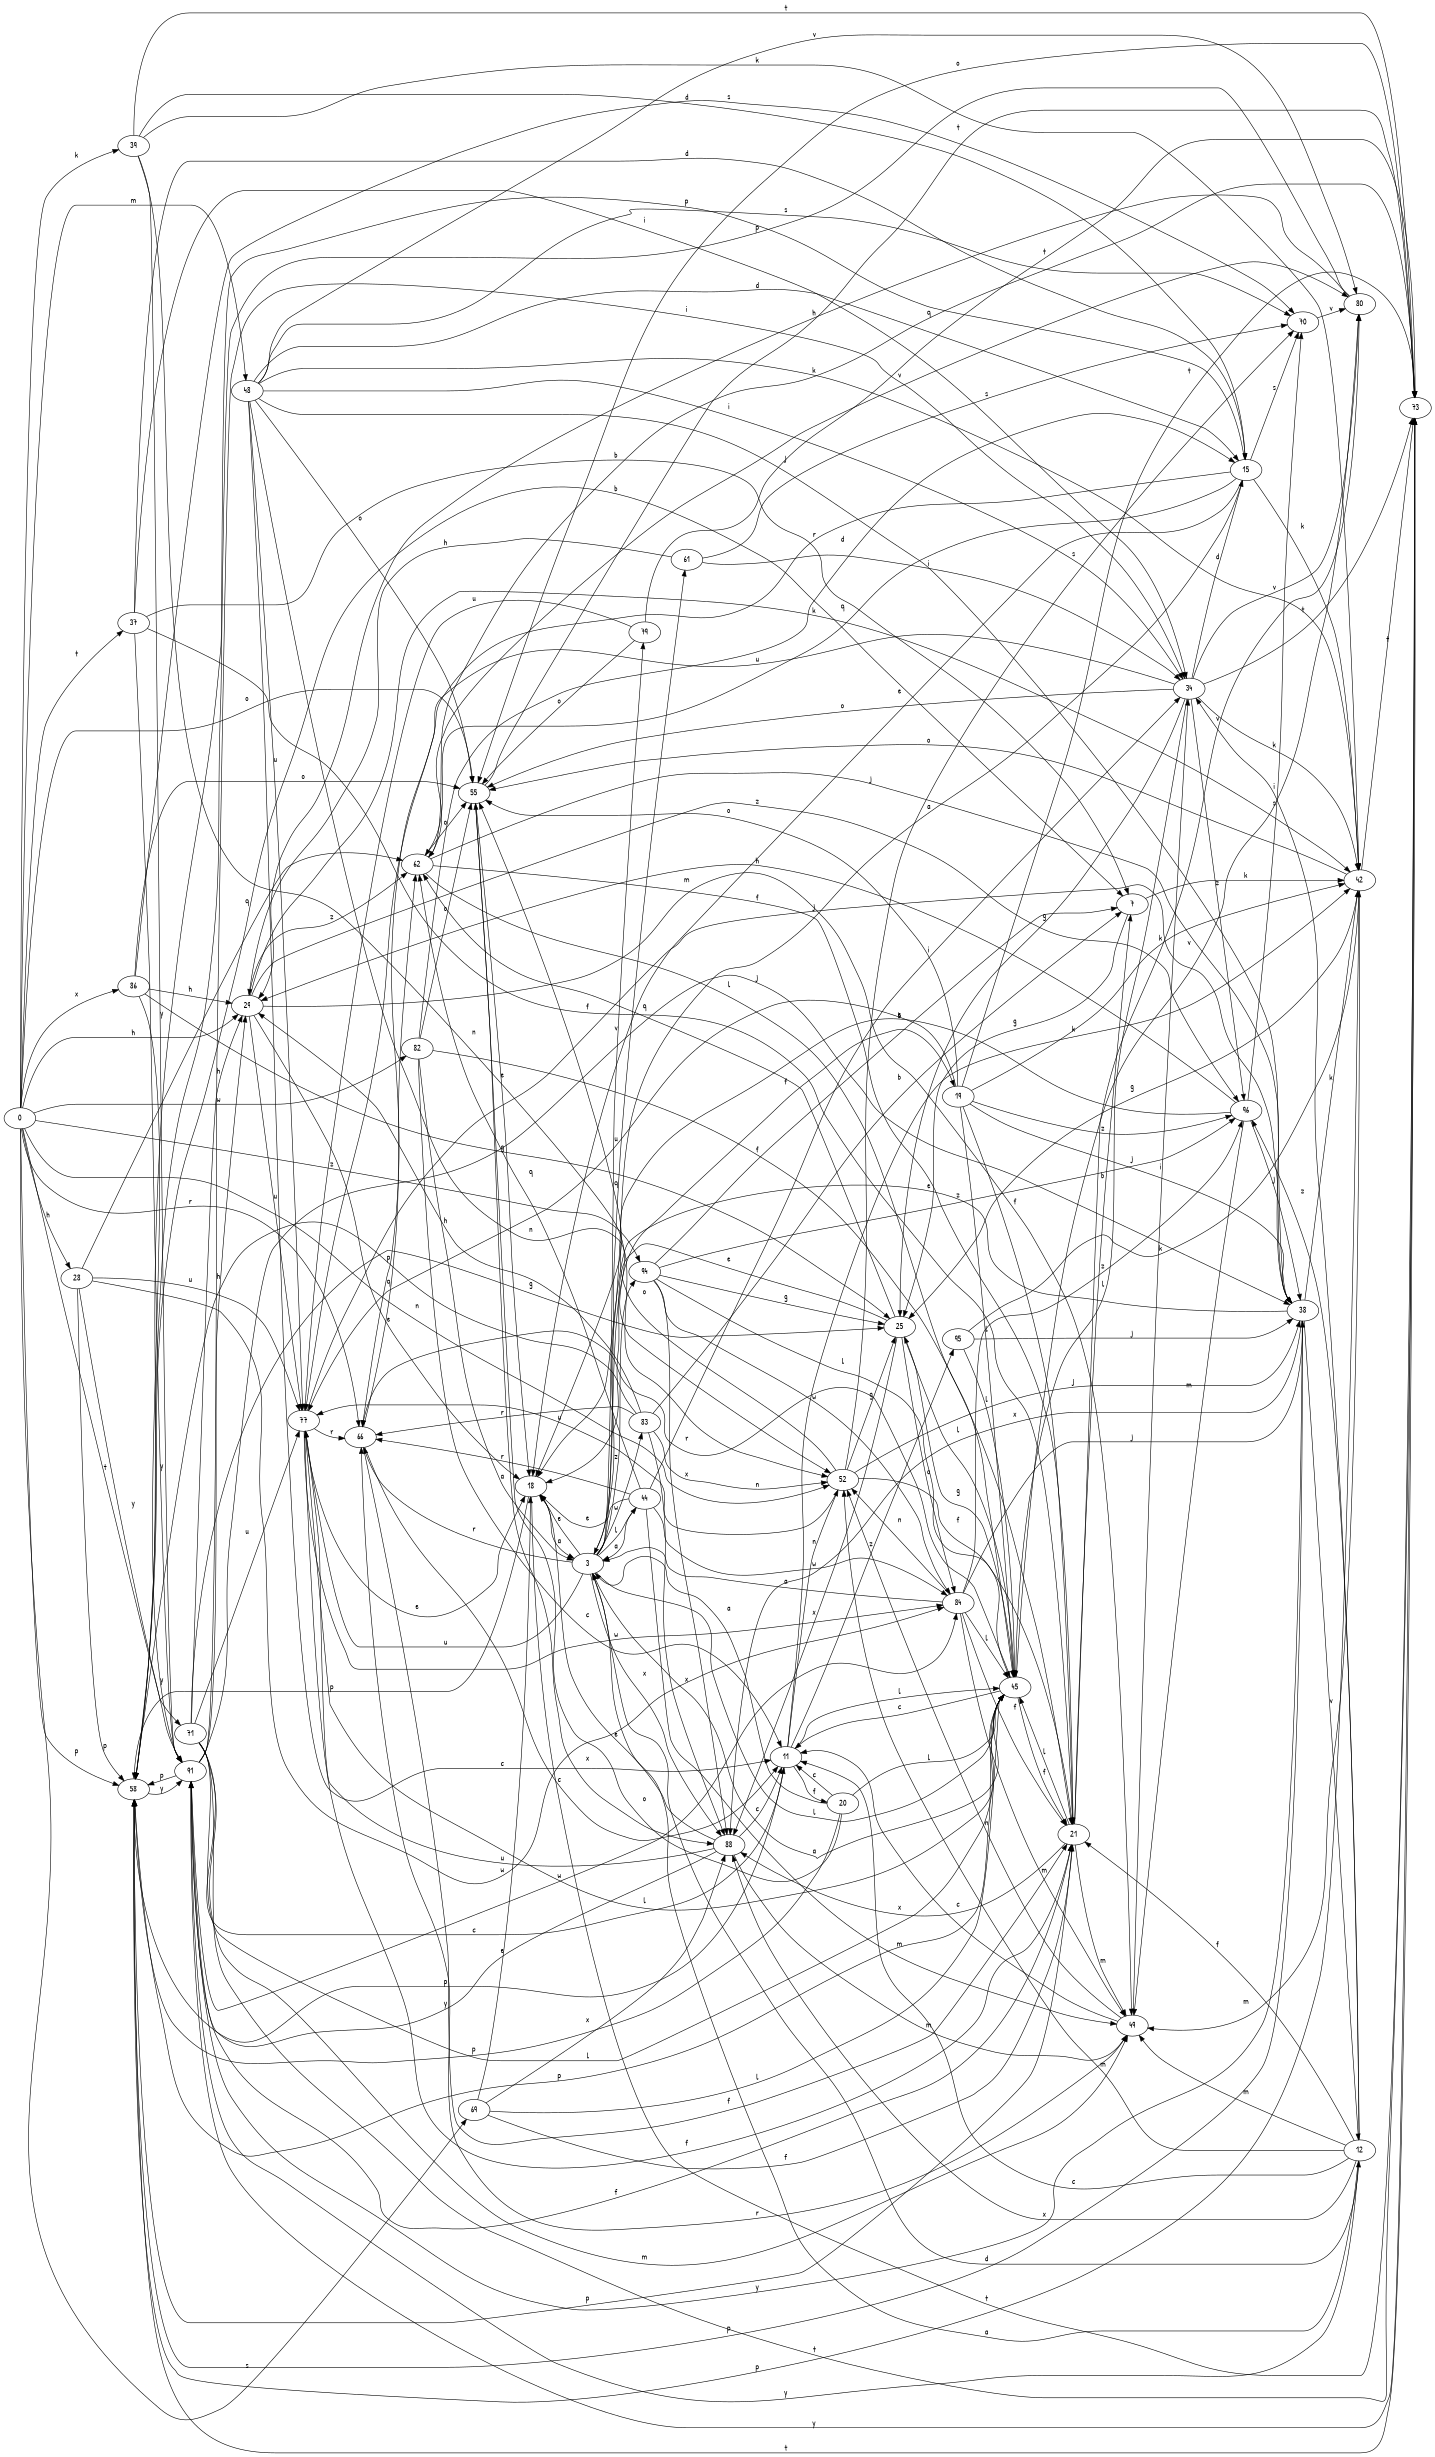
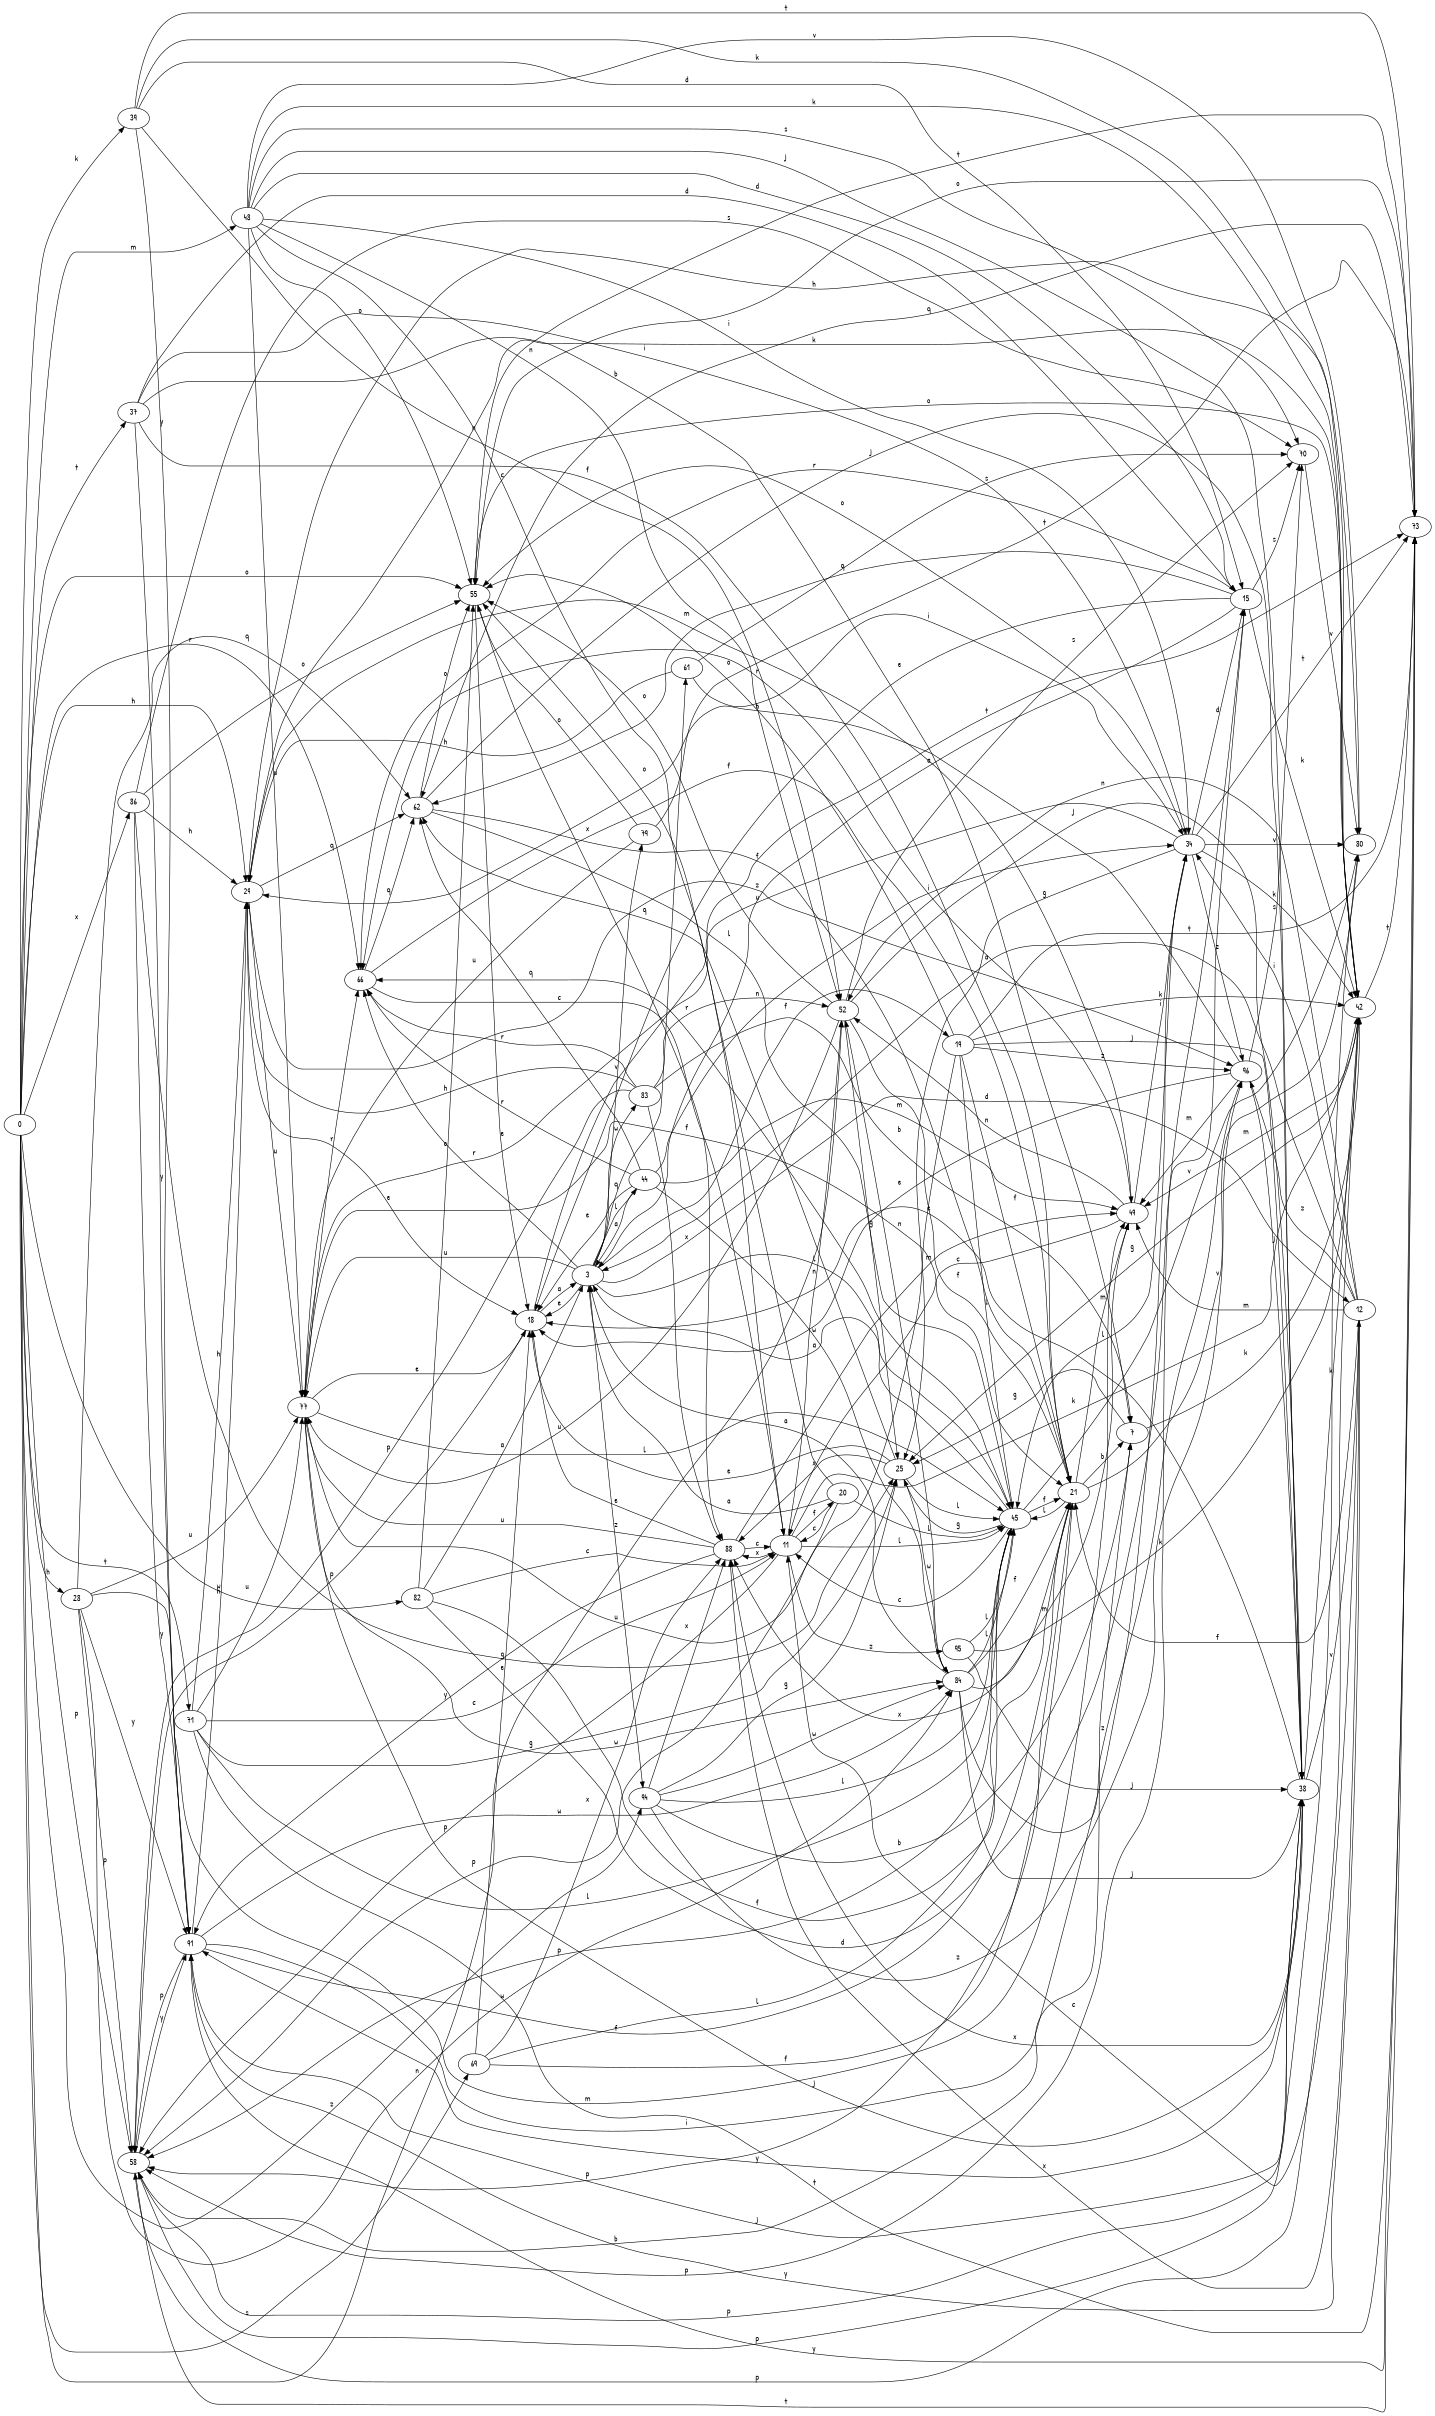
(769, 454) -> none
(332, 917) -> (332, 845)
(929, 1472) -> (929, 1566)
(645, 1699) -> (757, 1558)
(1103, 2065) -> (1103, 783)
(546, 2238) -> (790, 2082)
